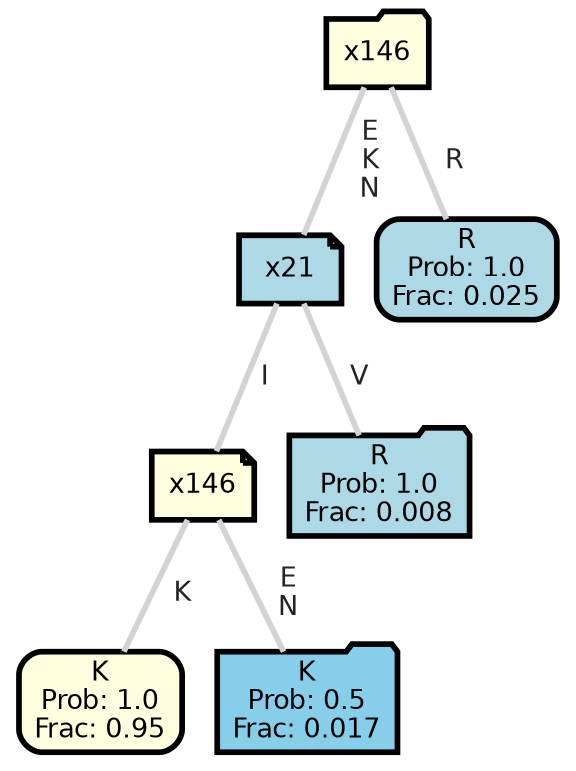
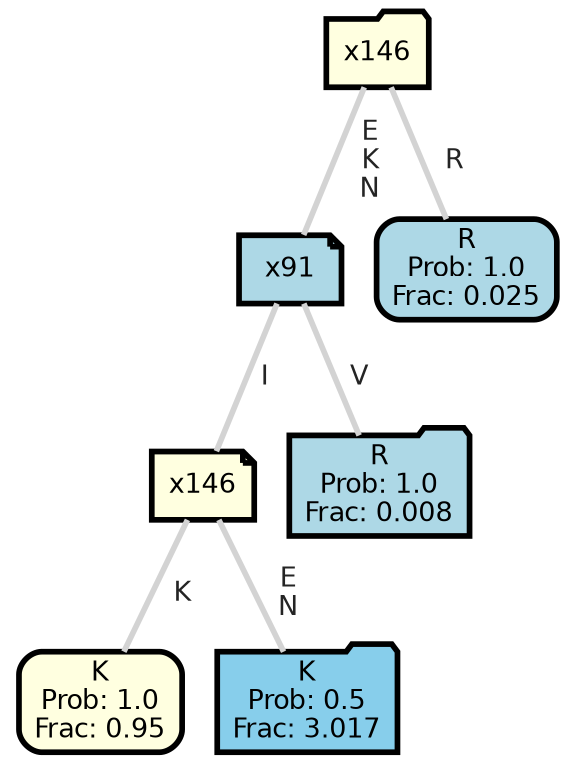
(290, 269) -> (290, 269)
(307, 702) -> (307, 702)
